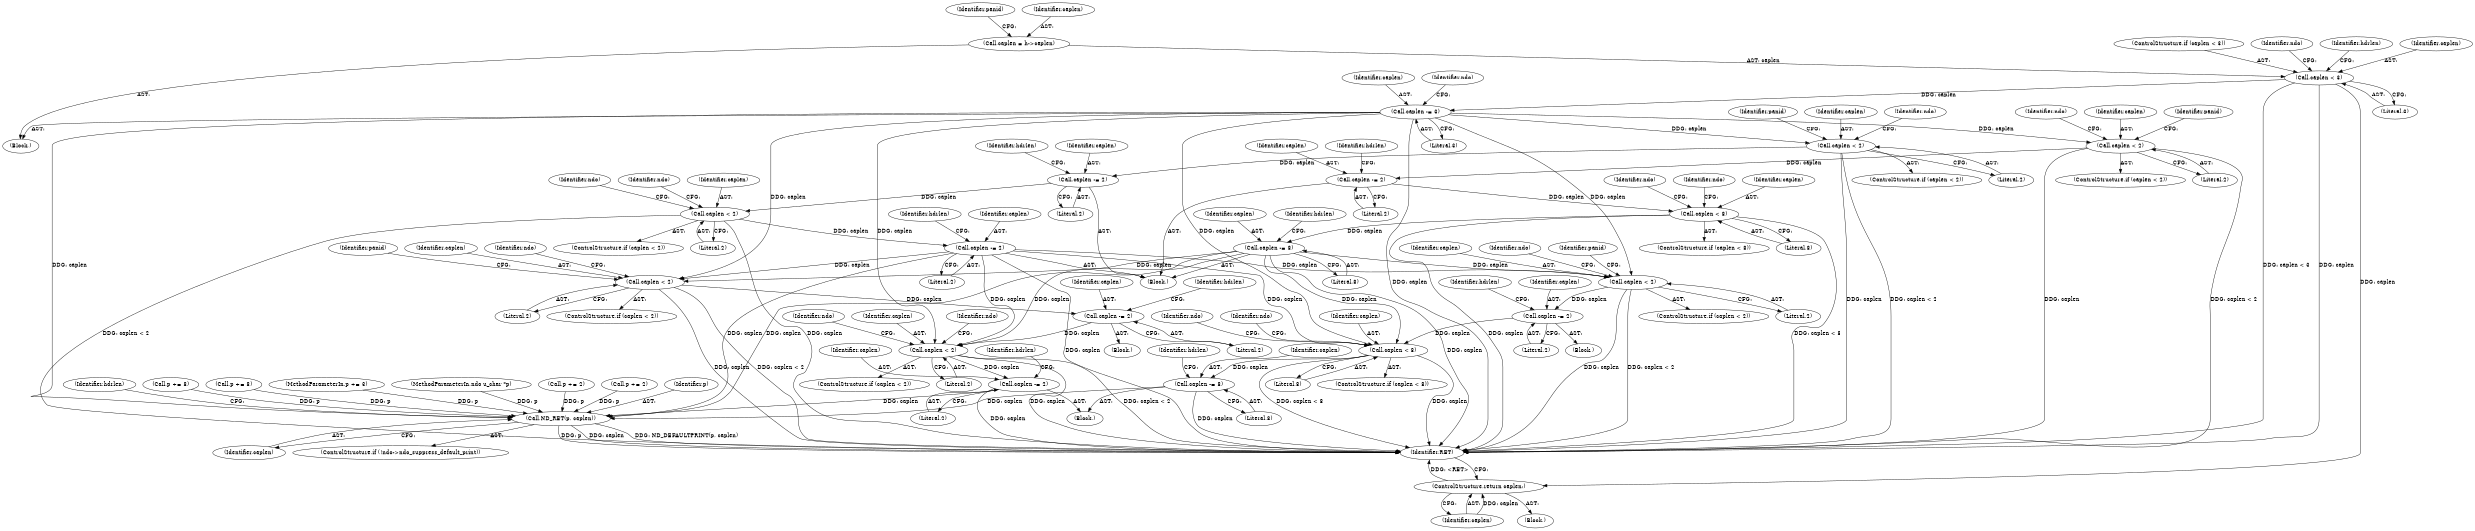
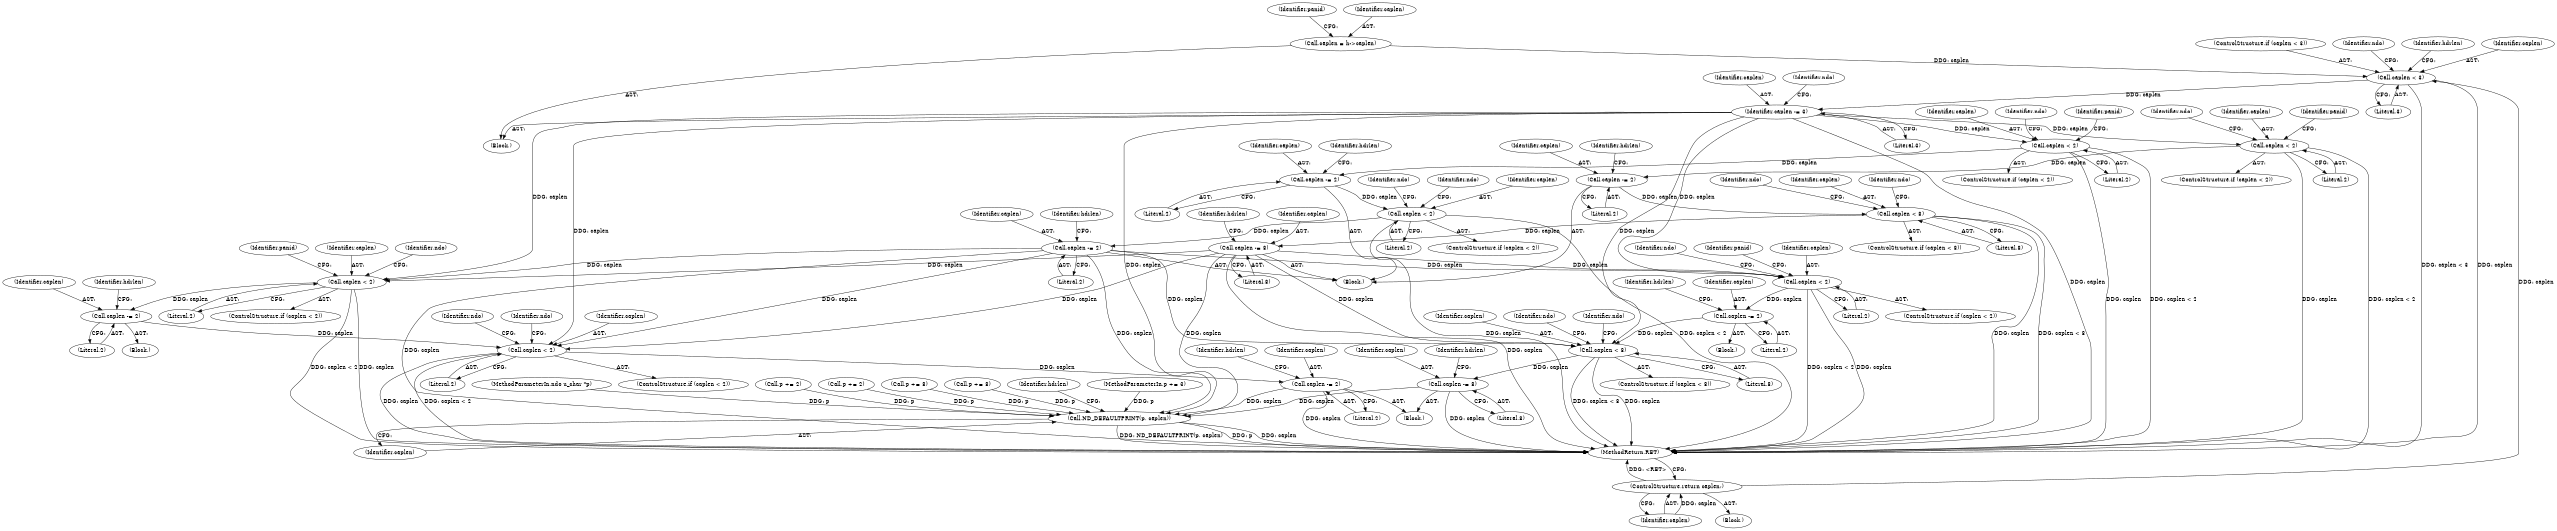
(1764, 61) -> (1952, 61)
(1416, 112) -> (1777, 112)
(691, 385) -> none
(561, 419) -> (1119, 419)
(401, 453) -> none
(1432, 453) -> (1630, 453)
(2144, 472) -> (2347, 470)
